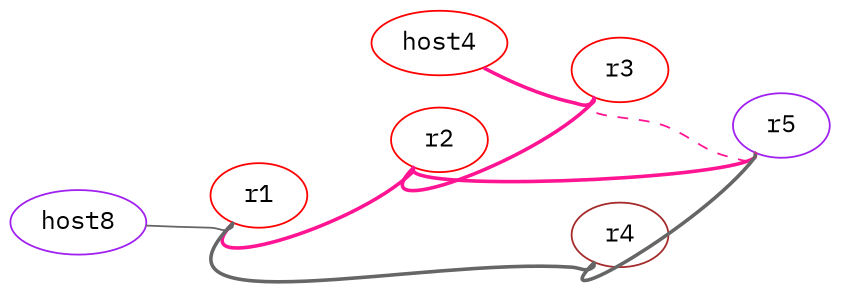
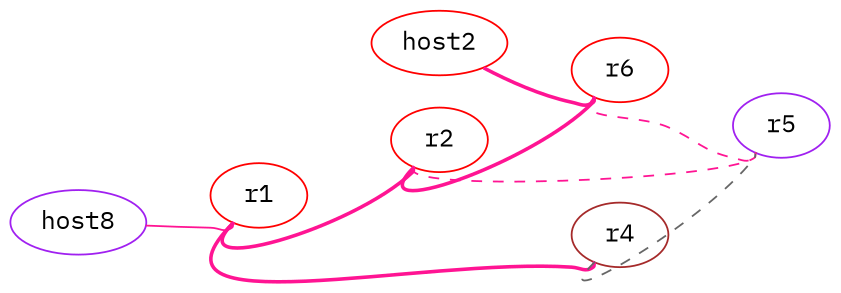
(439, 43) -> (439, 43)
(620, 70) -> (620, 70)
(586, 180) -> (586, 180)
(192, 227) -> (192, 227)
(669, 233) -> (669, 233)
(380, 276) -> (380, 276)
